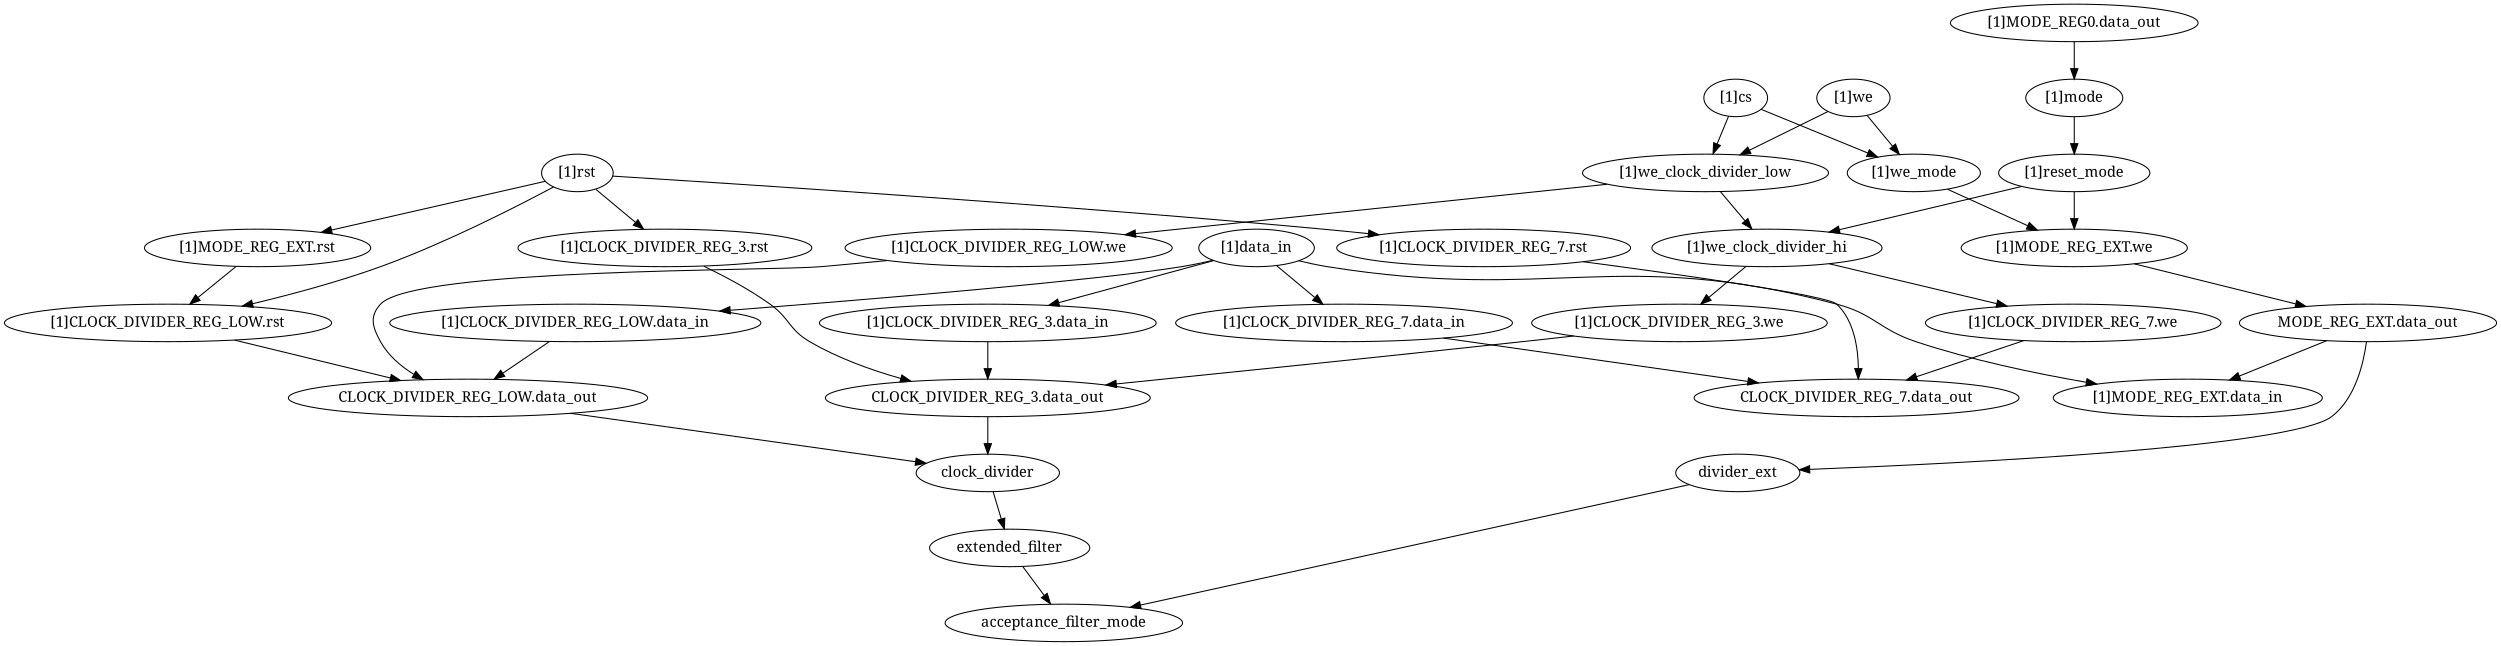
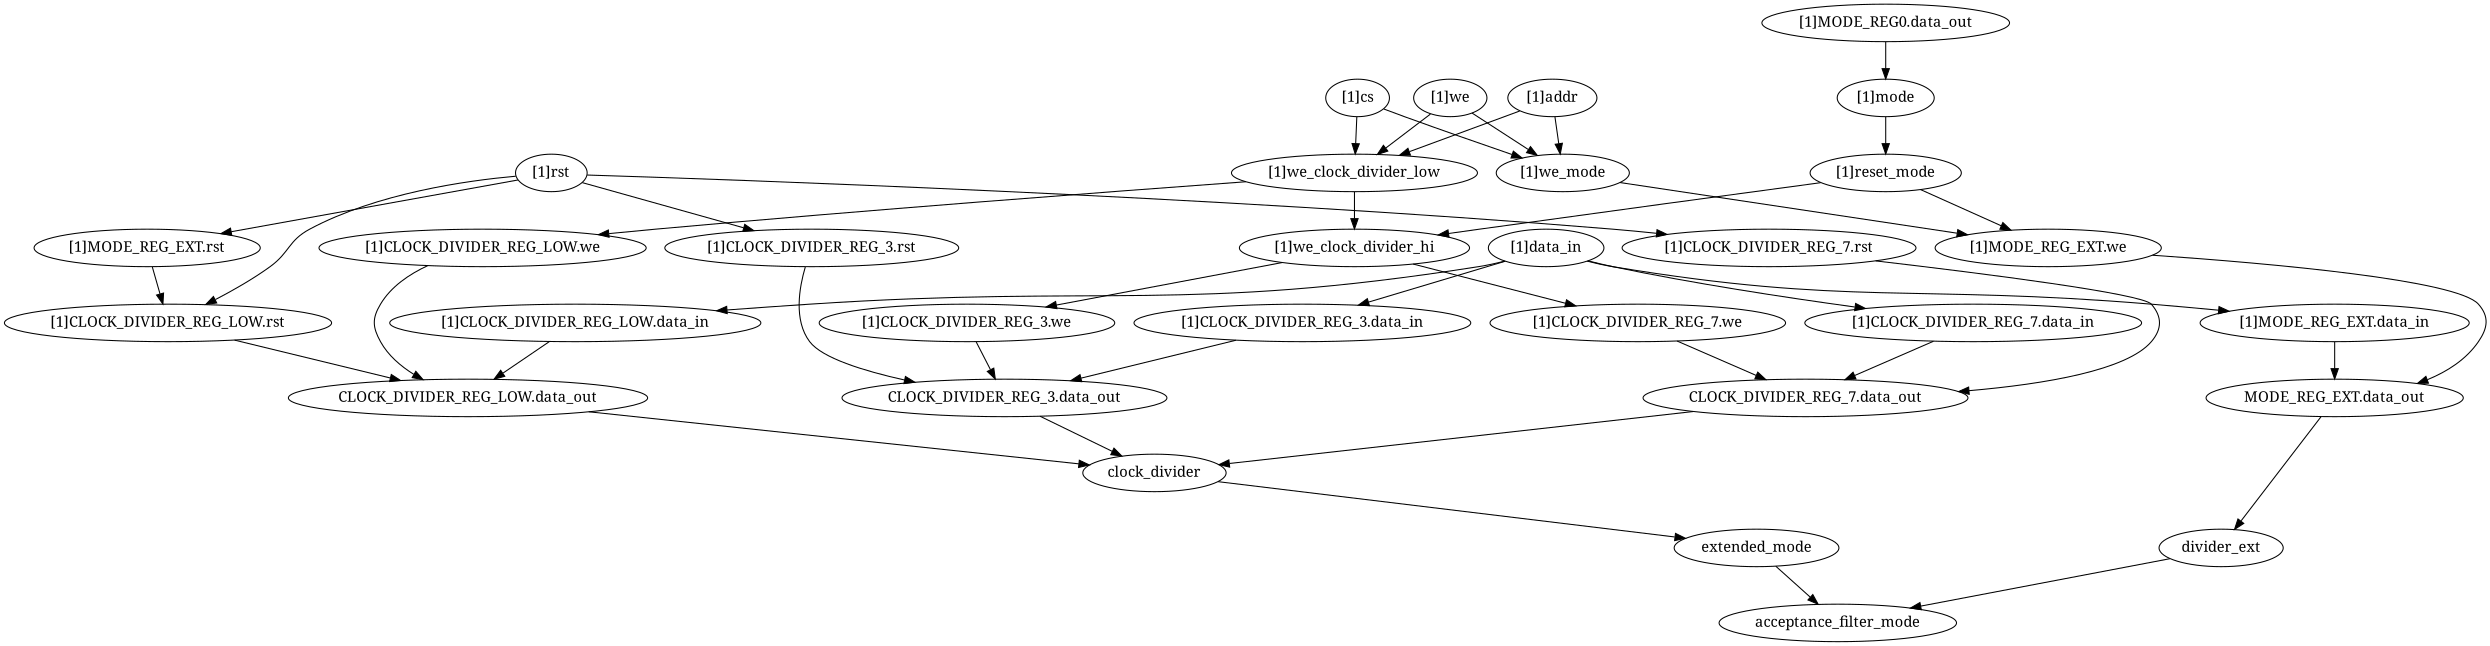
none -> (1552, 98)
(2283, 358) -> (2335, 355)
none -> (1461, 438)
(1010, 548) -> (1757, 548)
